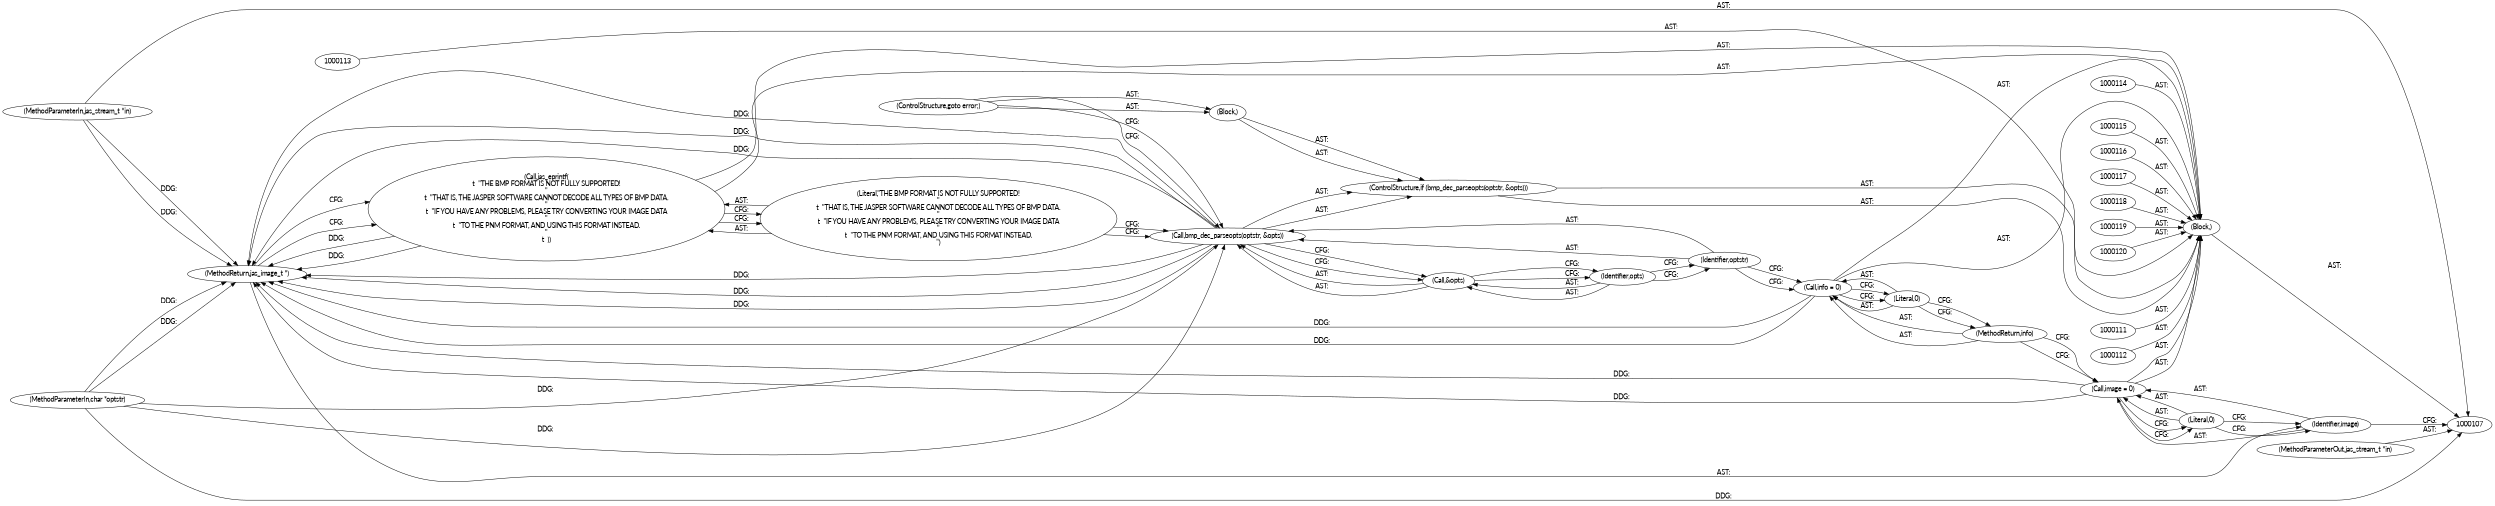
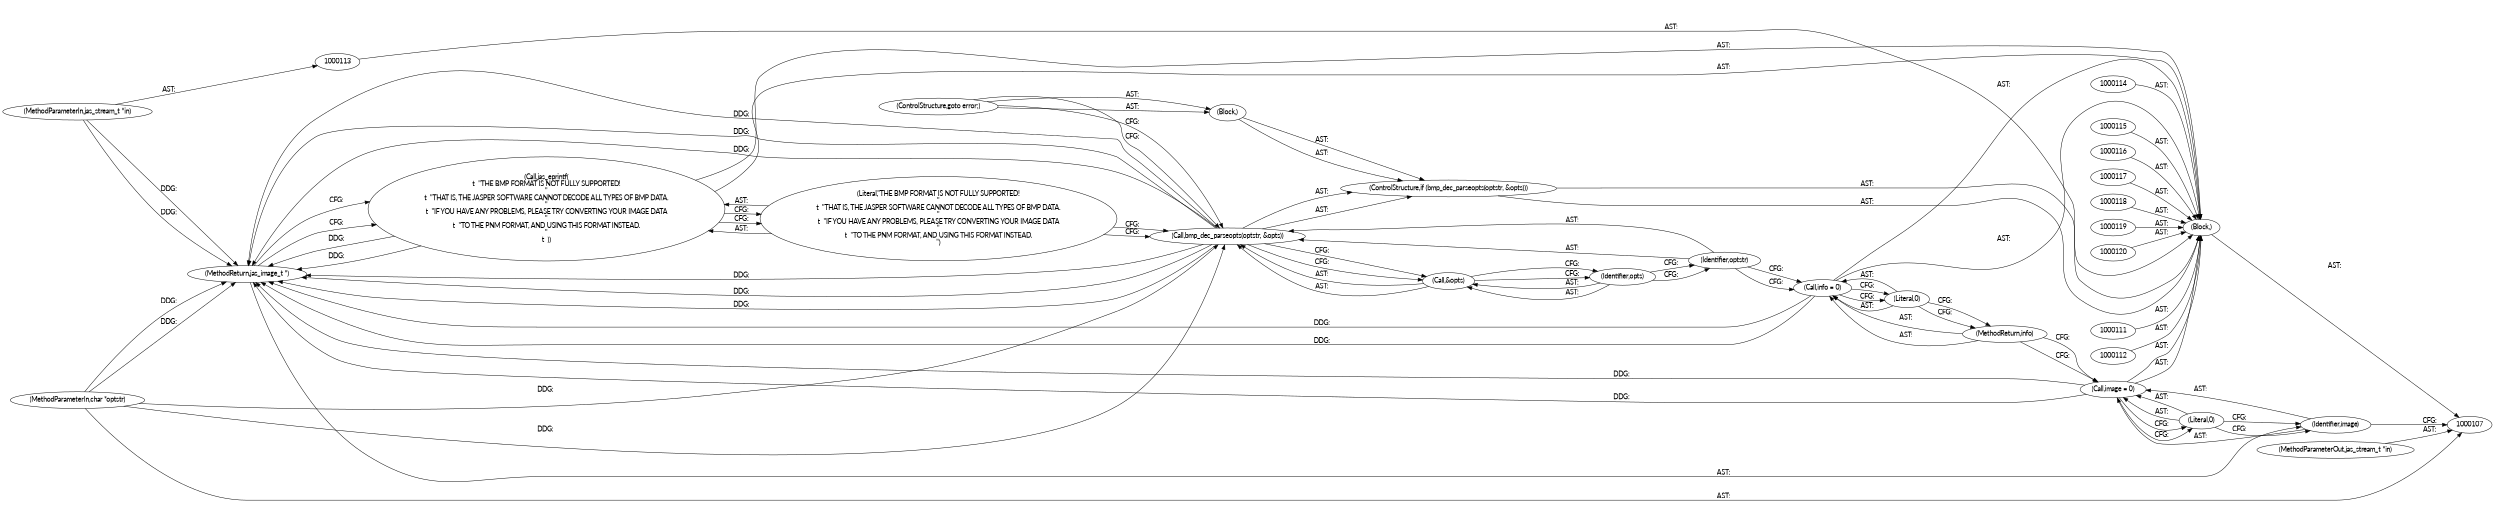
(1415, 10) -> (214, 85)
(1725, 497) -> (1725, 497)
